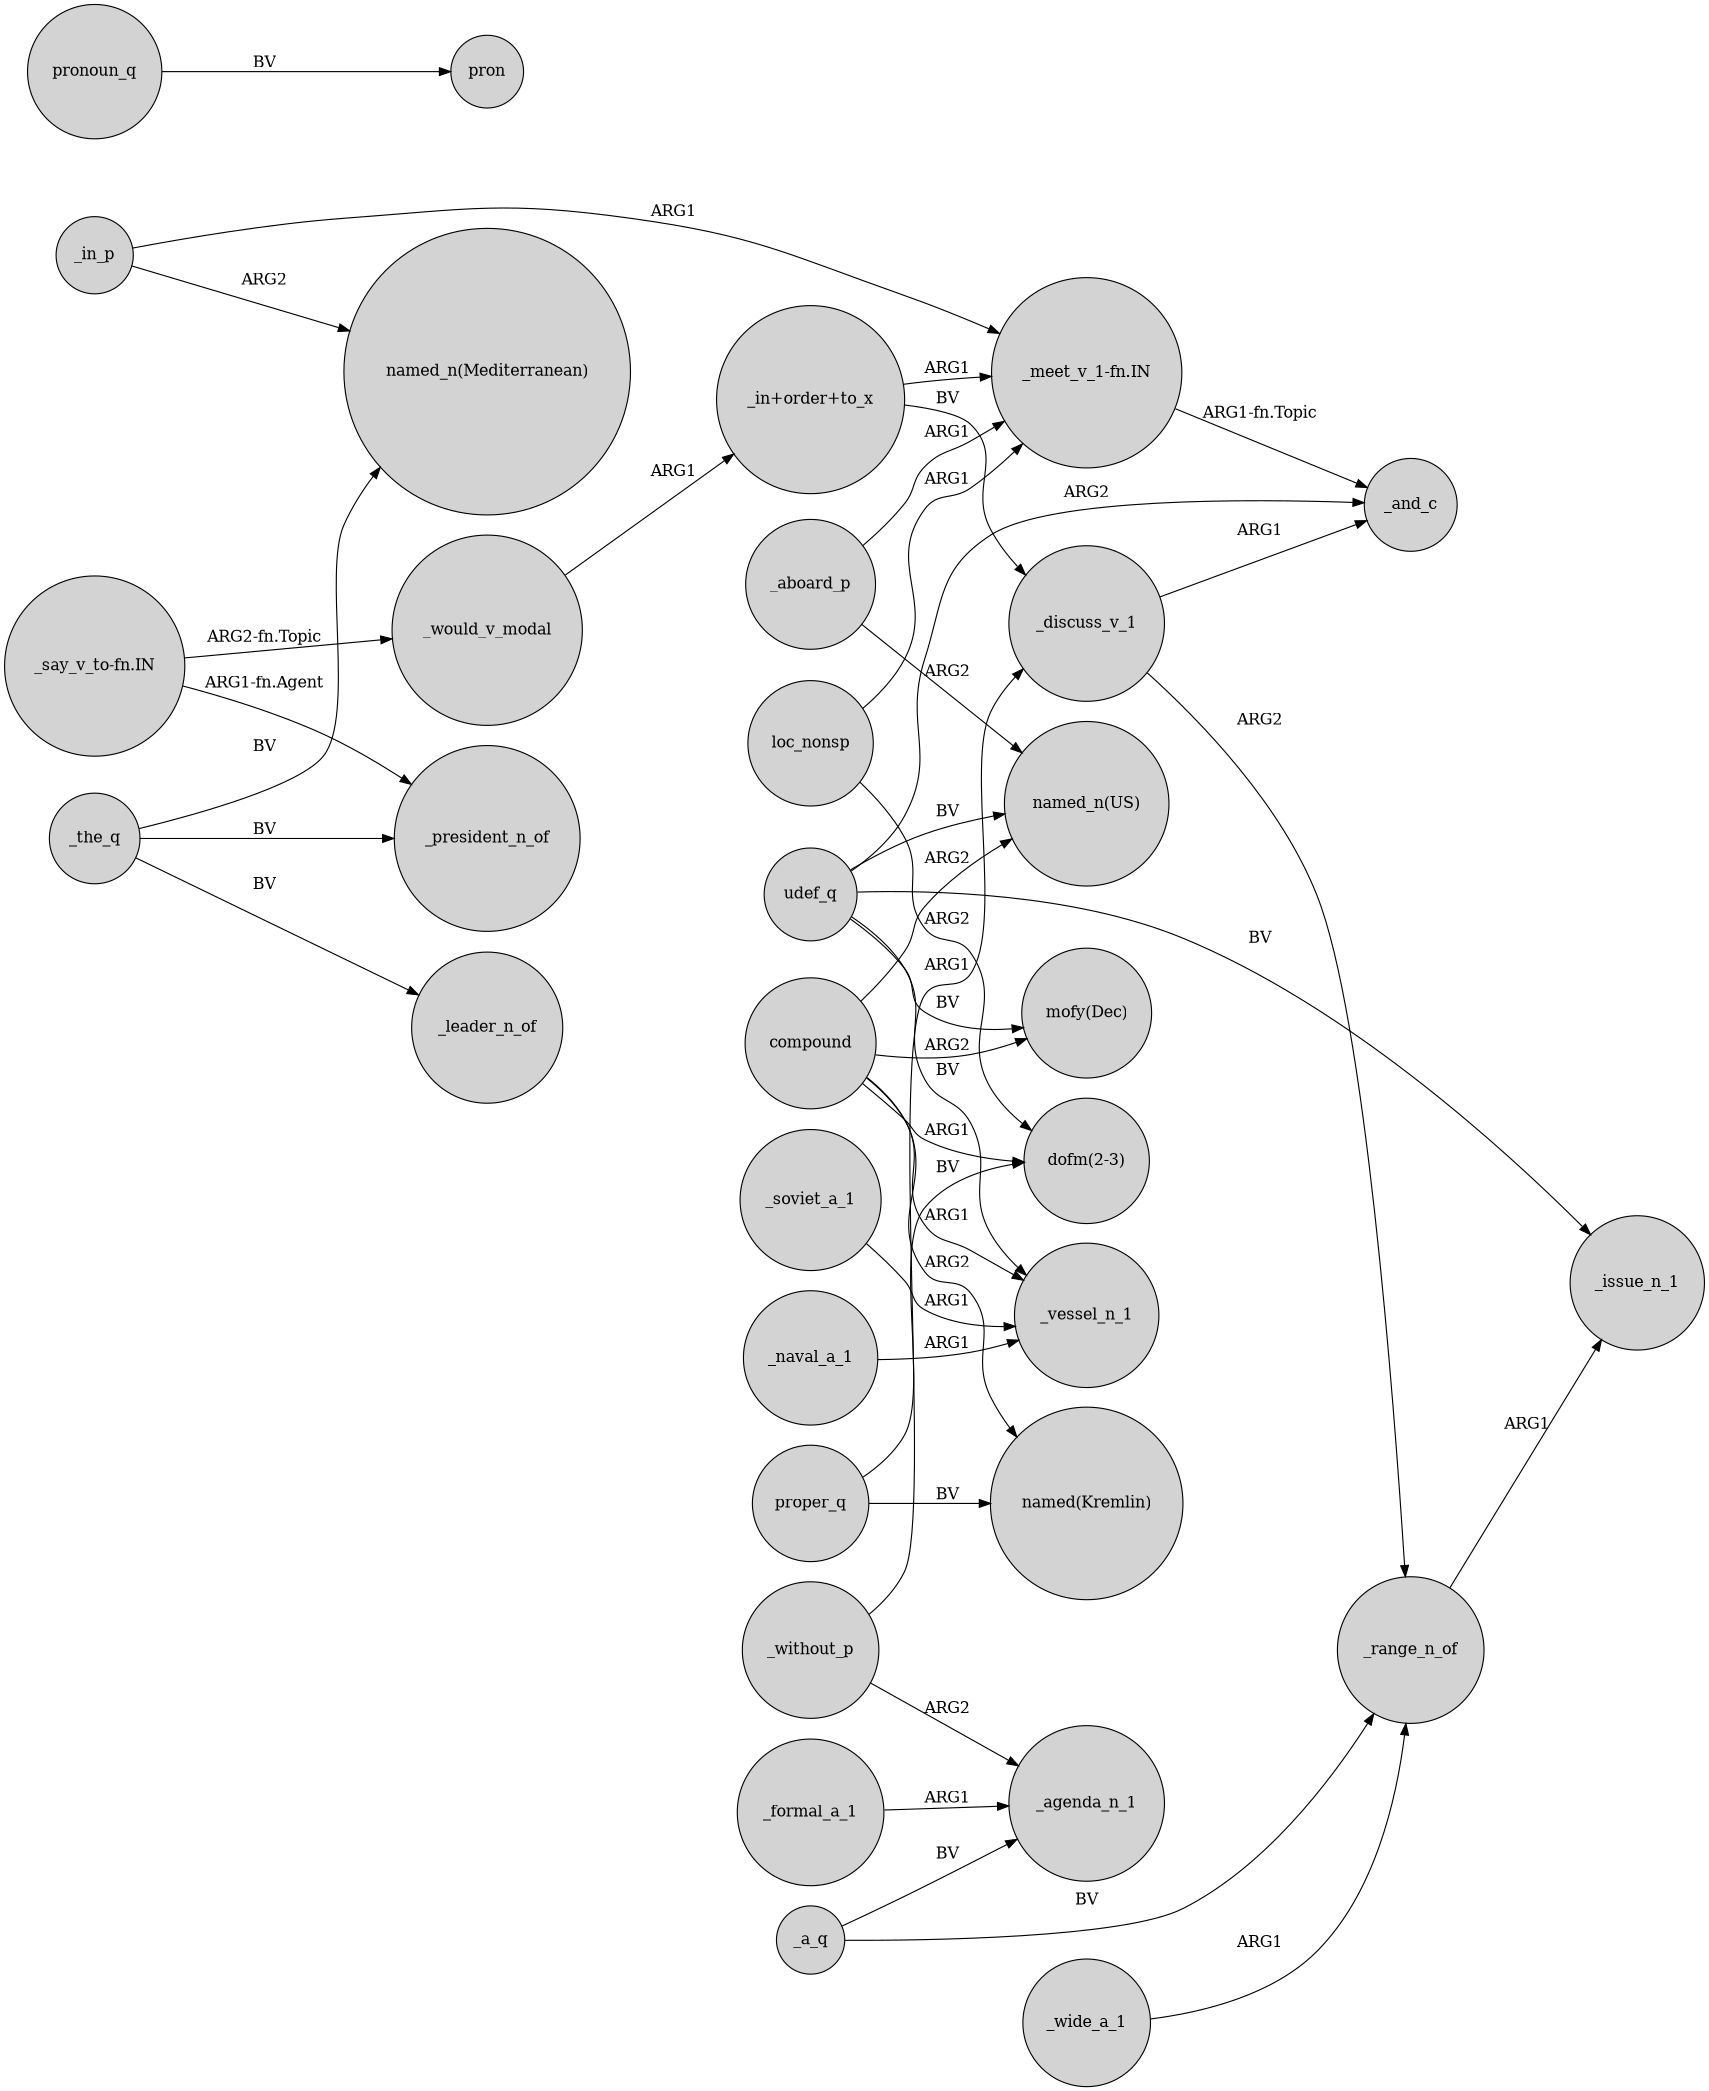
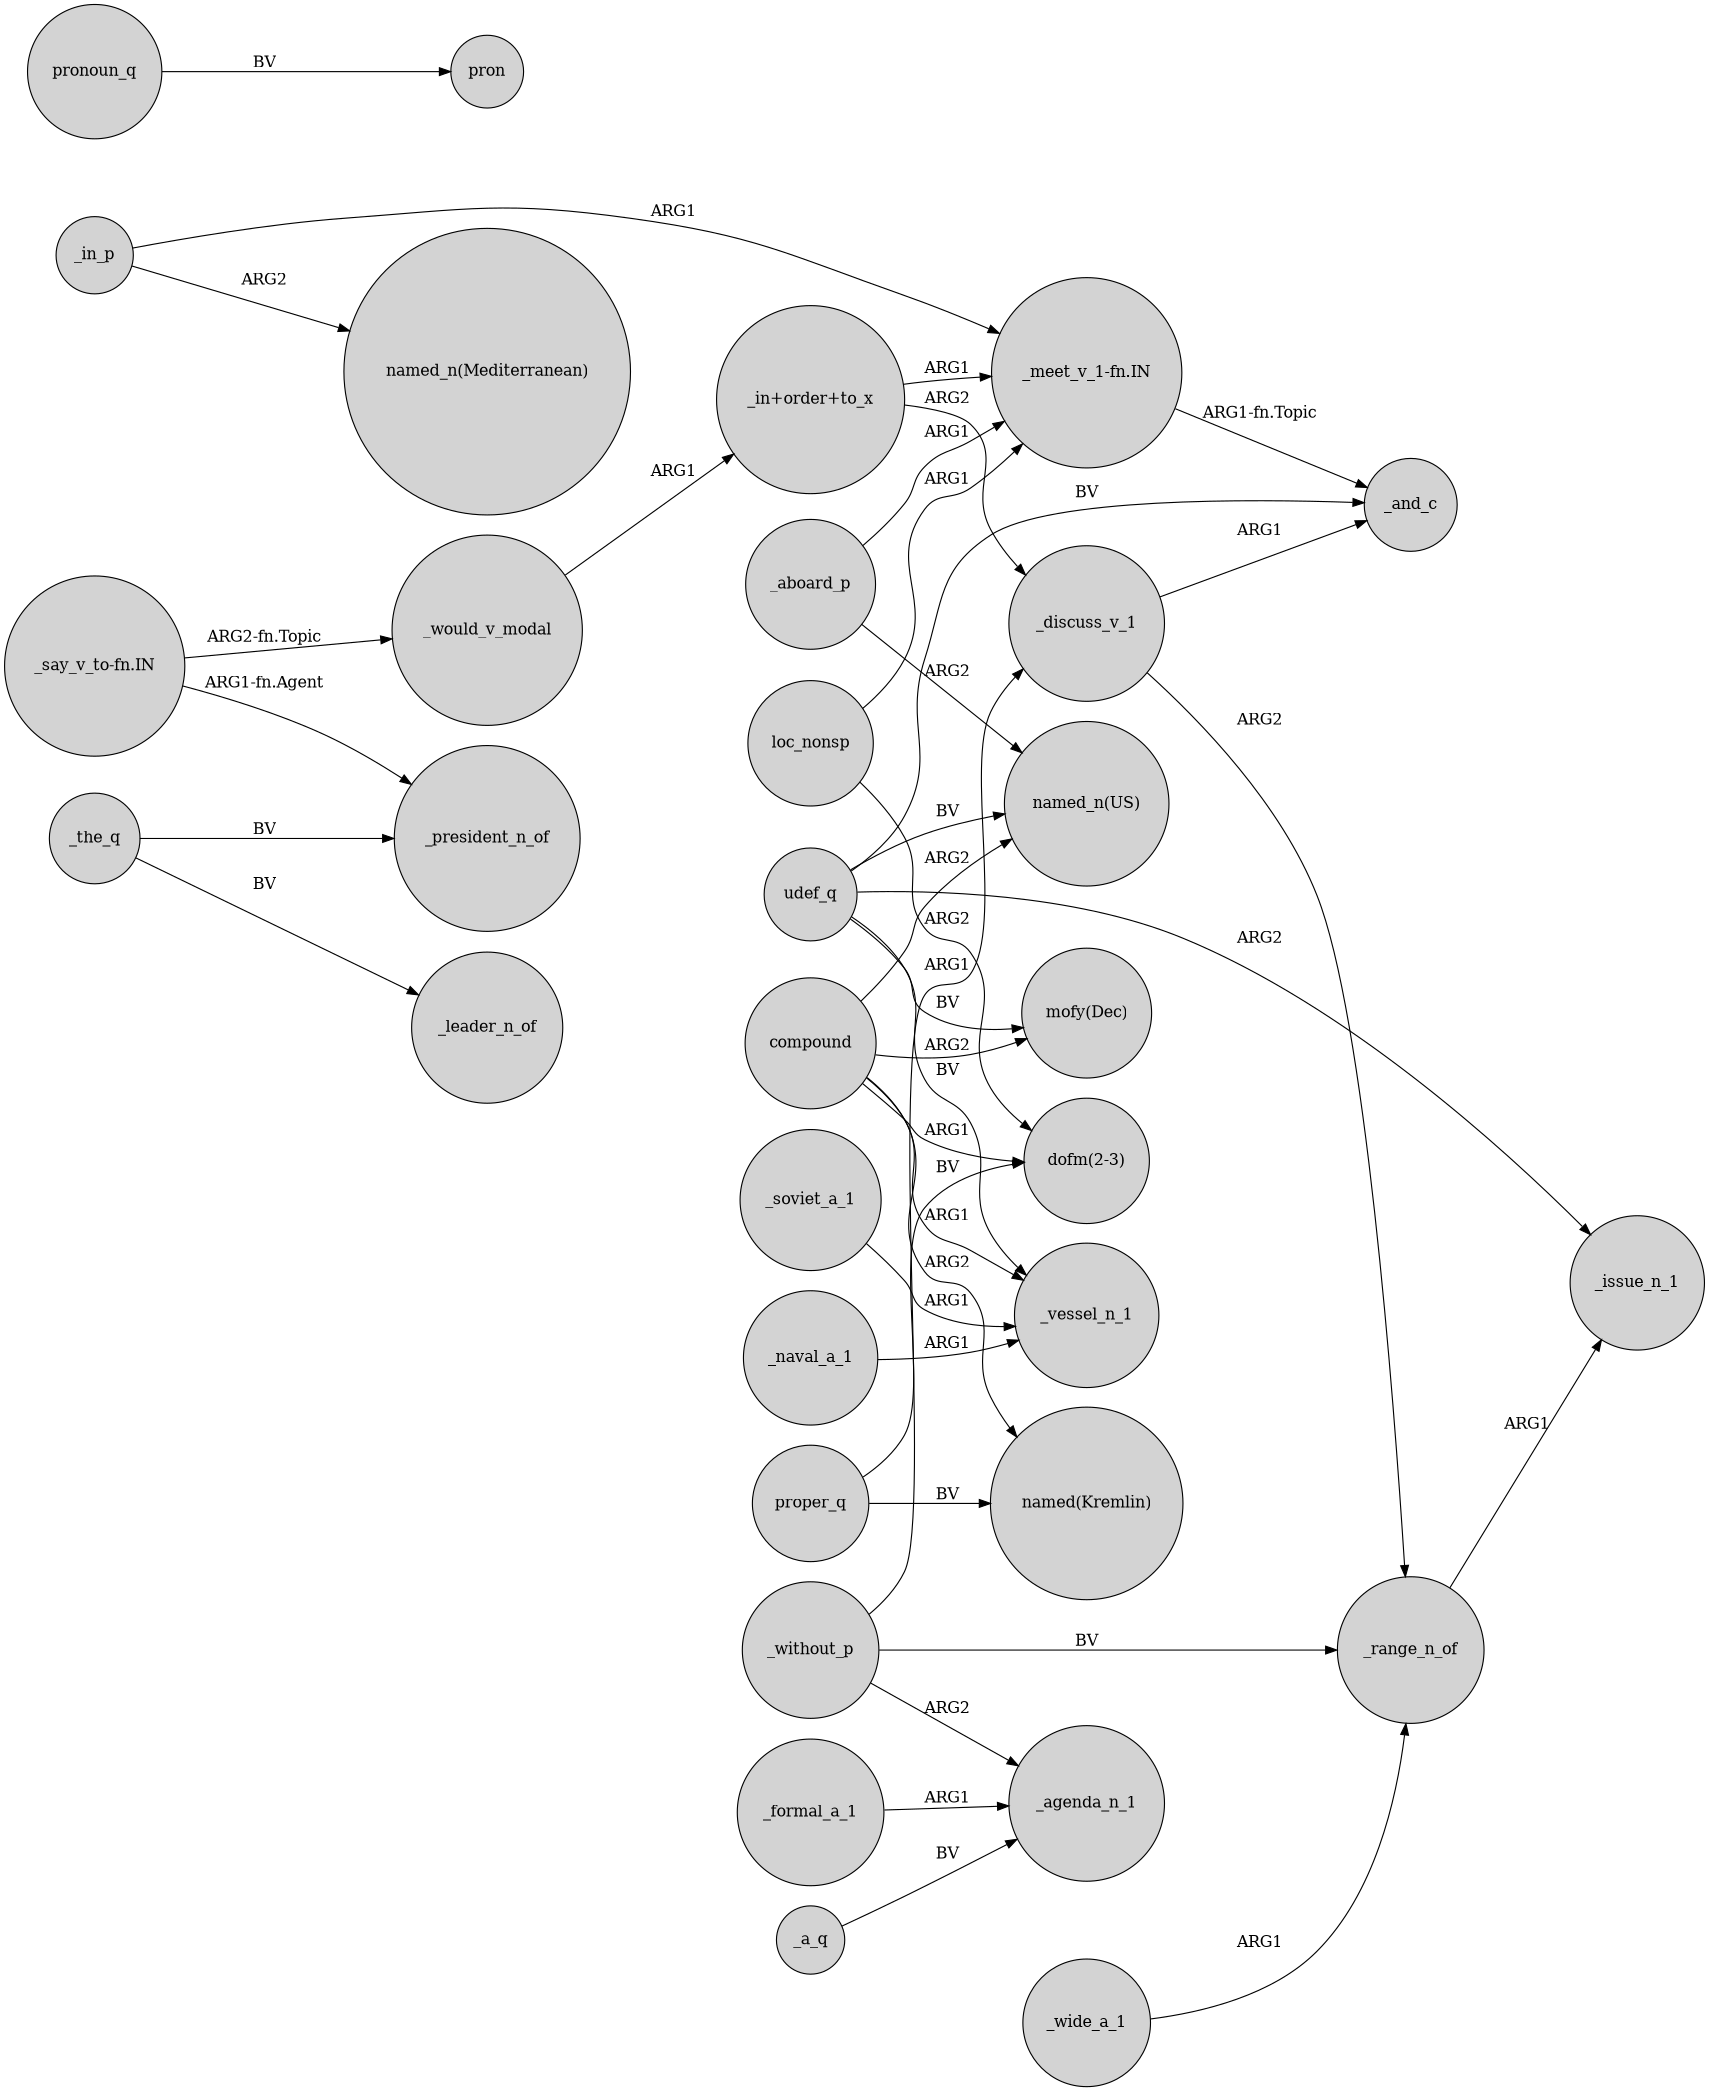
(948, 399) -> (948, 399)
(1087, 493) -> (1087, 493)
(337, 713) -> none
(1260, 939) -> (1260, 939)
(1147, 1920) -> (1102, 1650)
